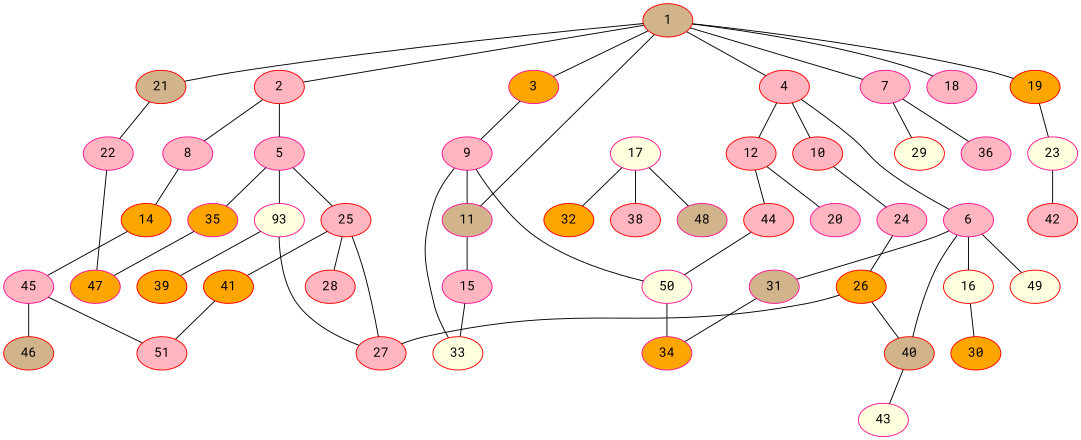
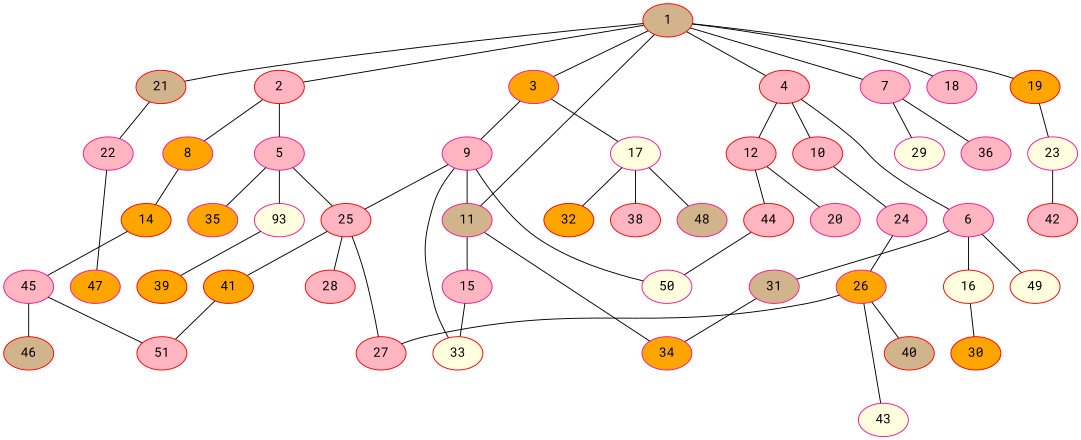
none -> (585, 120)
(188, 154) -> (188, 154)
(919, 154) -> (919, 154)
none -> (406, 187)
(154, 253) -> none
(929, 284) -> none
(861, 287) -> (861, 287)
(299, 306) -> none
(667, 323) -> (567, 287)
(896, 387) -> (872, 353)
